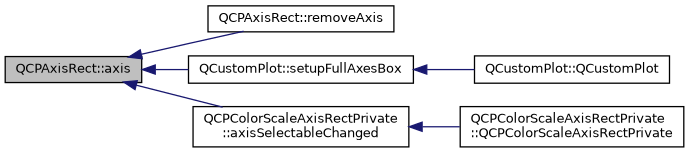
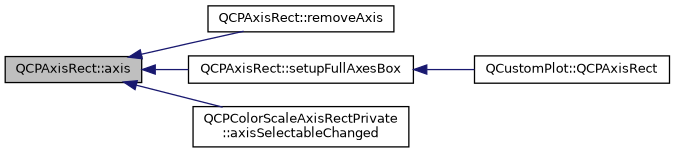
(301, 70) -> (301, 70)
(572, 70) -> (572, 70)
(572, 127) -> none
